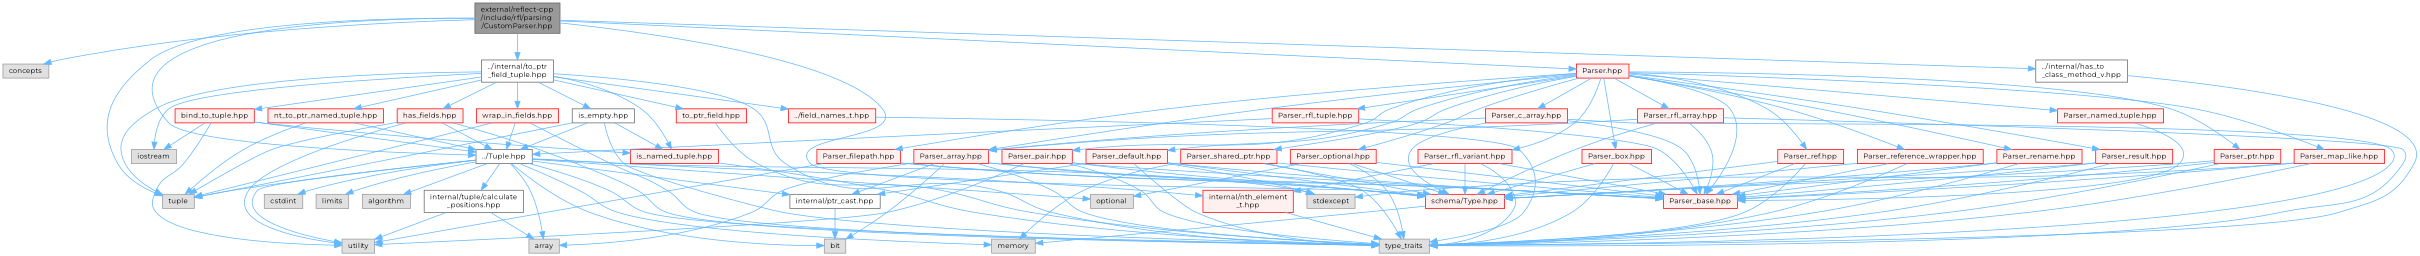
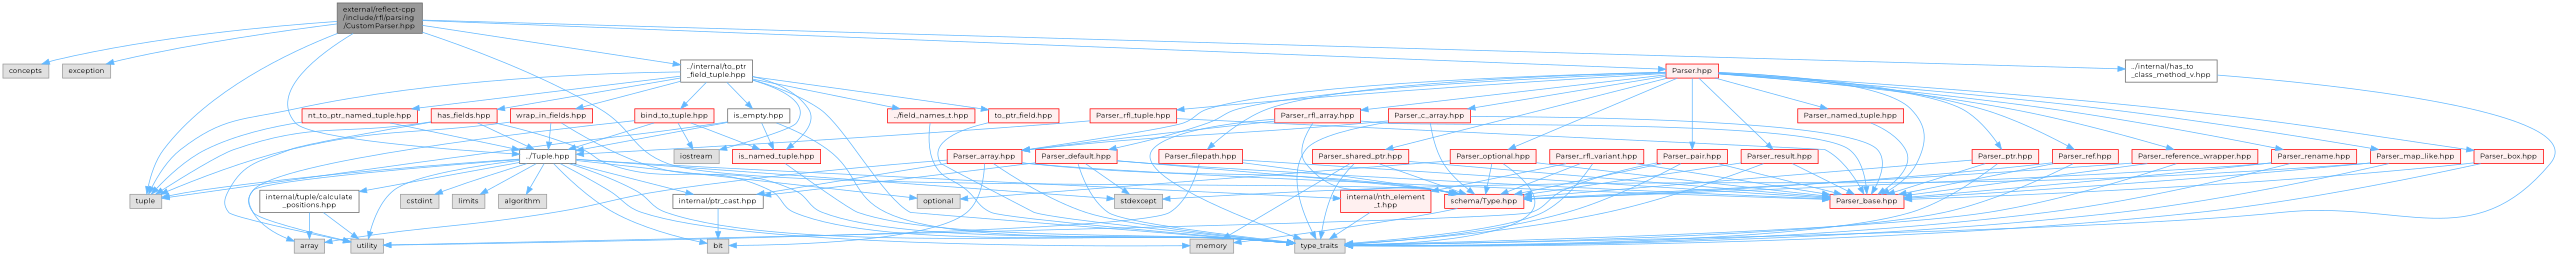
none -> (87, 71)
(1567, 129) -> none
(1547, 177) -> none
